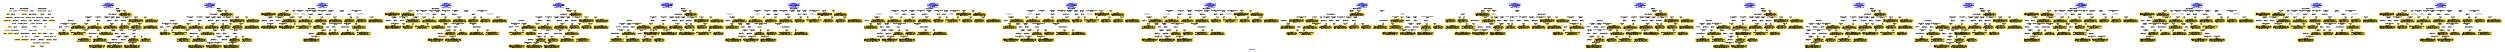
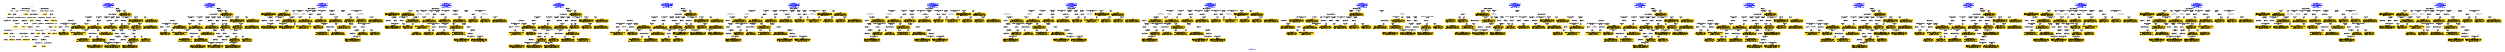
(7, 21) -> (7, 21)
none -> (15, 27)
(17, 40) -> (18, 40)
